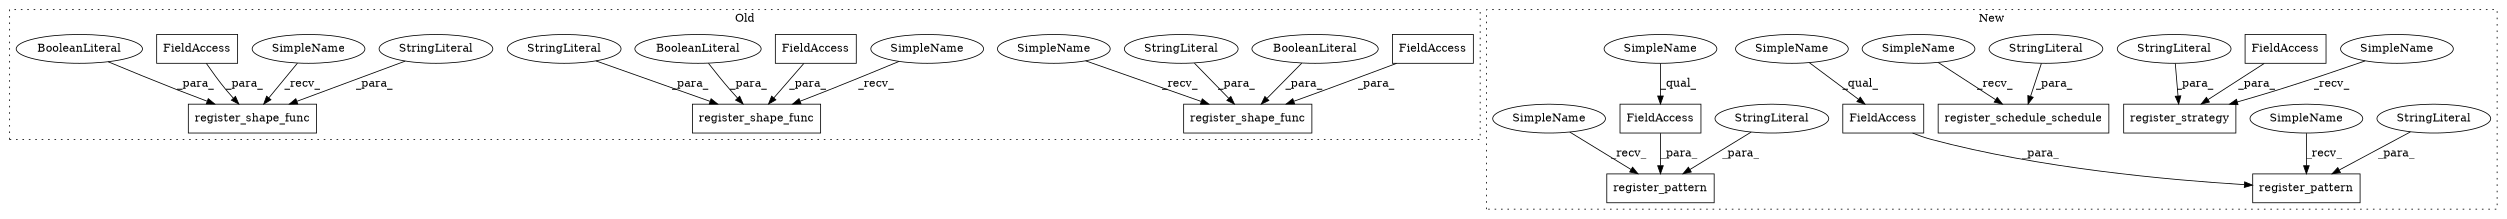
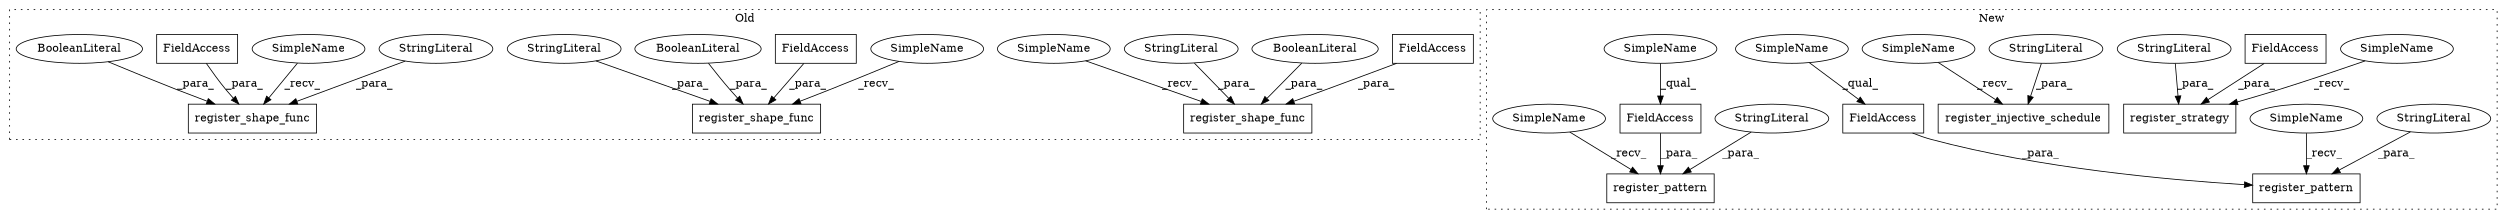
(2024, 119) -> (2024, 119)
